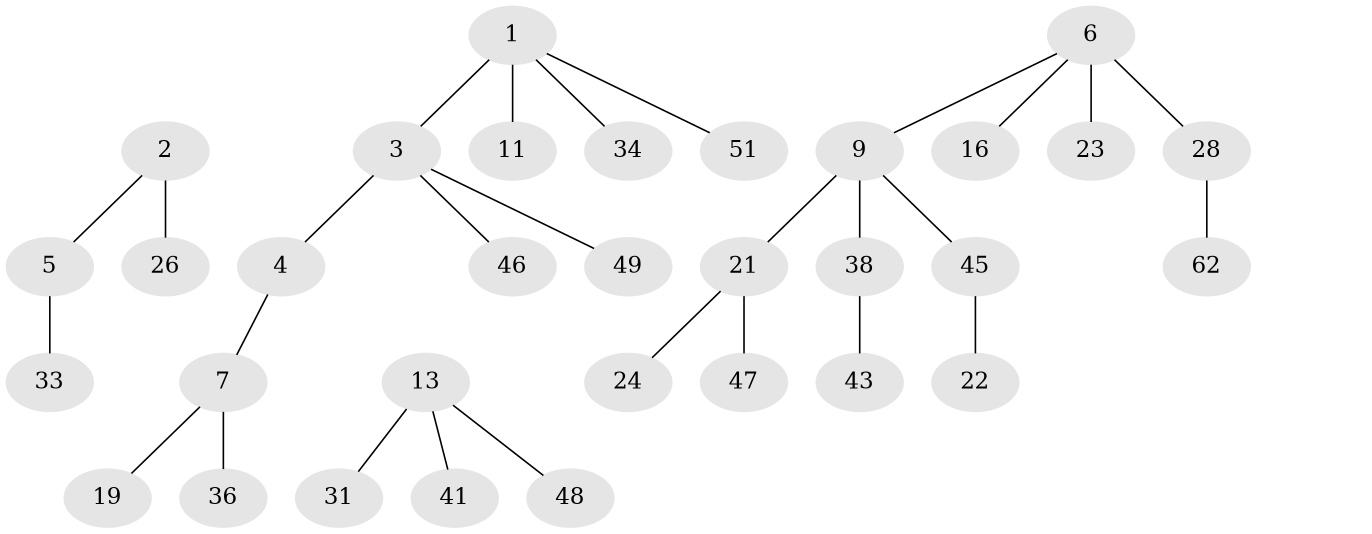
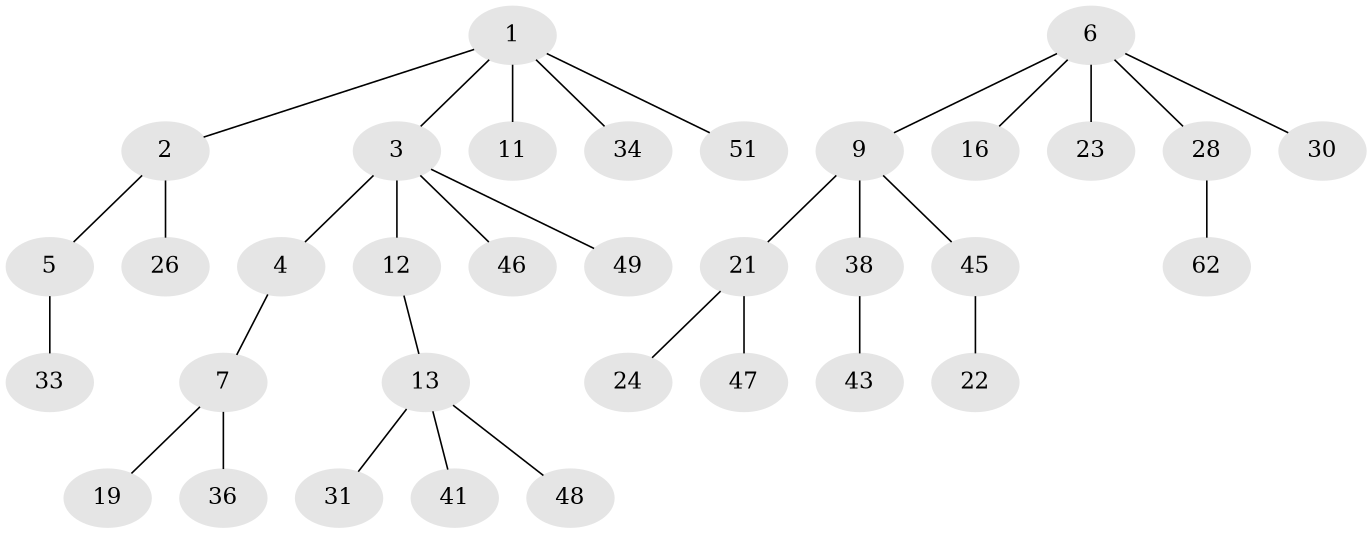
none -> (339, 93)
none -> (1323, 151)
none -> (397, 267)
